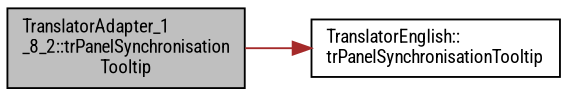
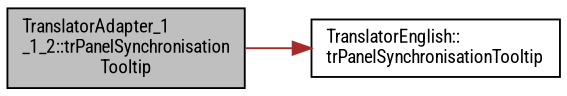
(126, 48) -> (126, 48)
